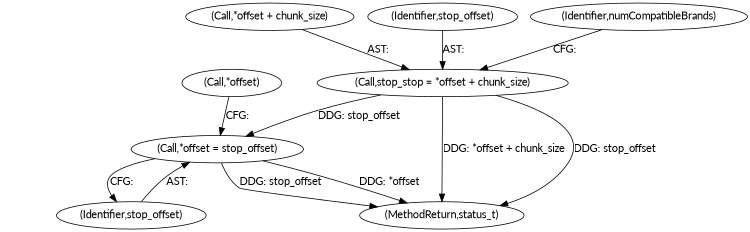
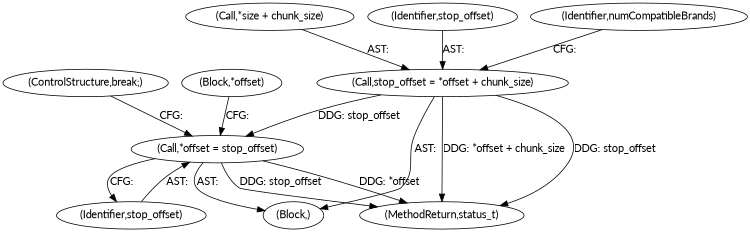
(270, 17) -> (270, 17)
none -> (86, 83)
(232, 83) -> (232, 83)
(443, 83) -> (443, 83)
none -> (293, 215)
